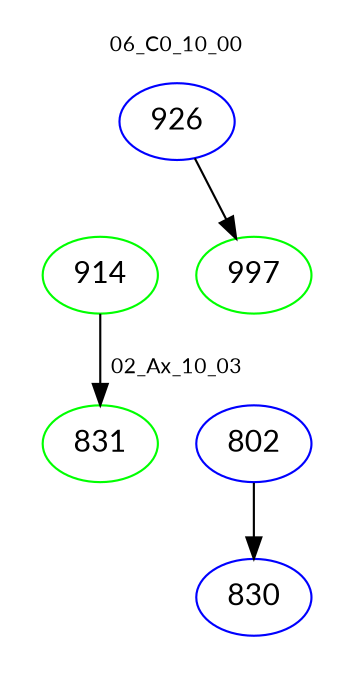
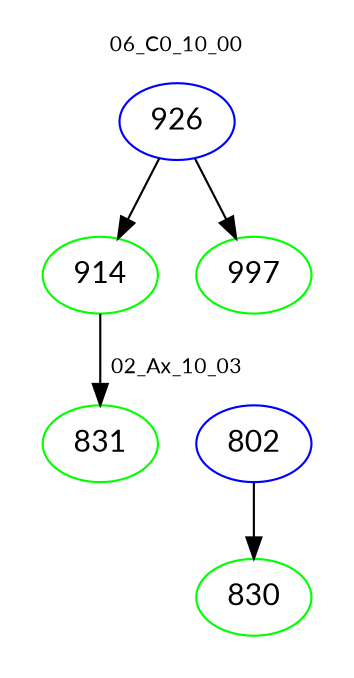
none -> (144, 189)
(254, 597) -> (254, 597)
